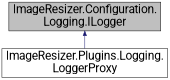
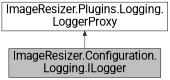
(85, 42) -> (85, 42)
